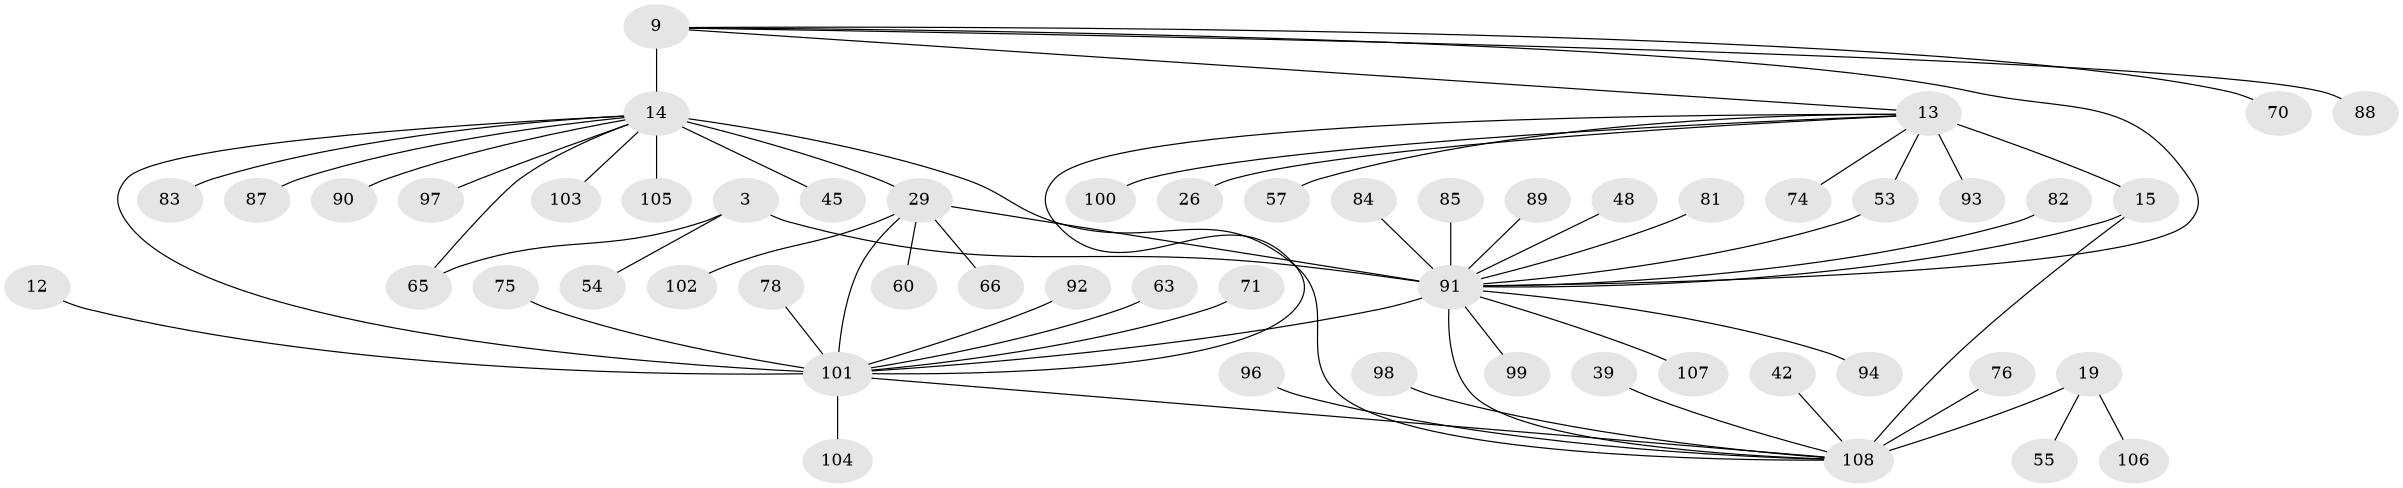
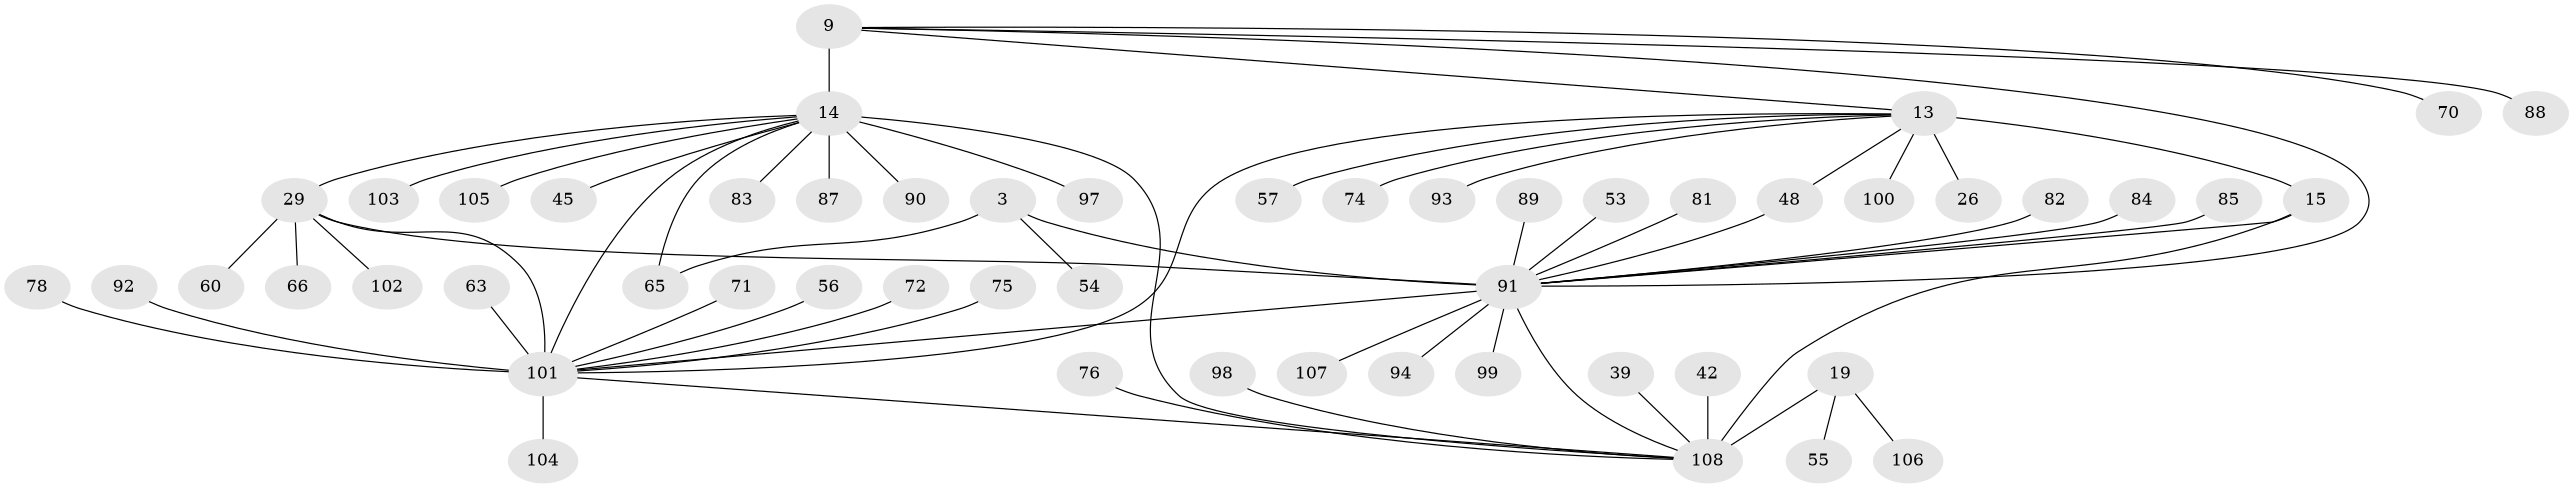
(1907, 157) -> (1857, 157)
(37, 287) -> (916, 287)
none -> (829, 287)
(1252, 374) -> none
